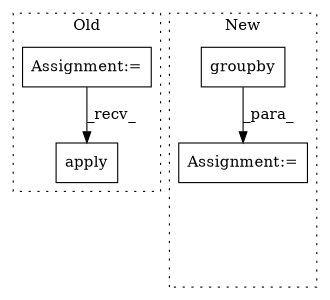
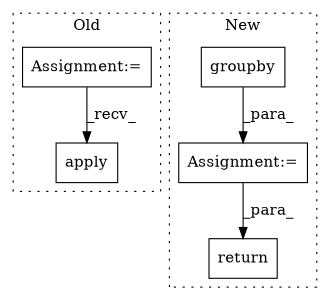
none -> (243, 258)
